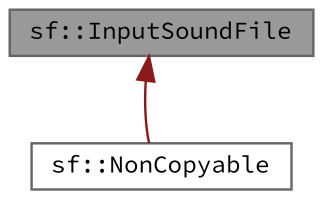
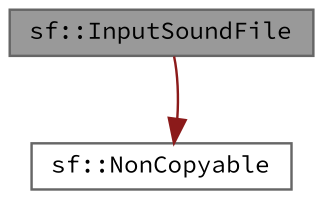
(145, 112) -> (178, 87)
